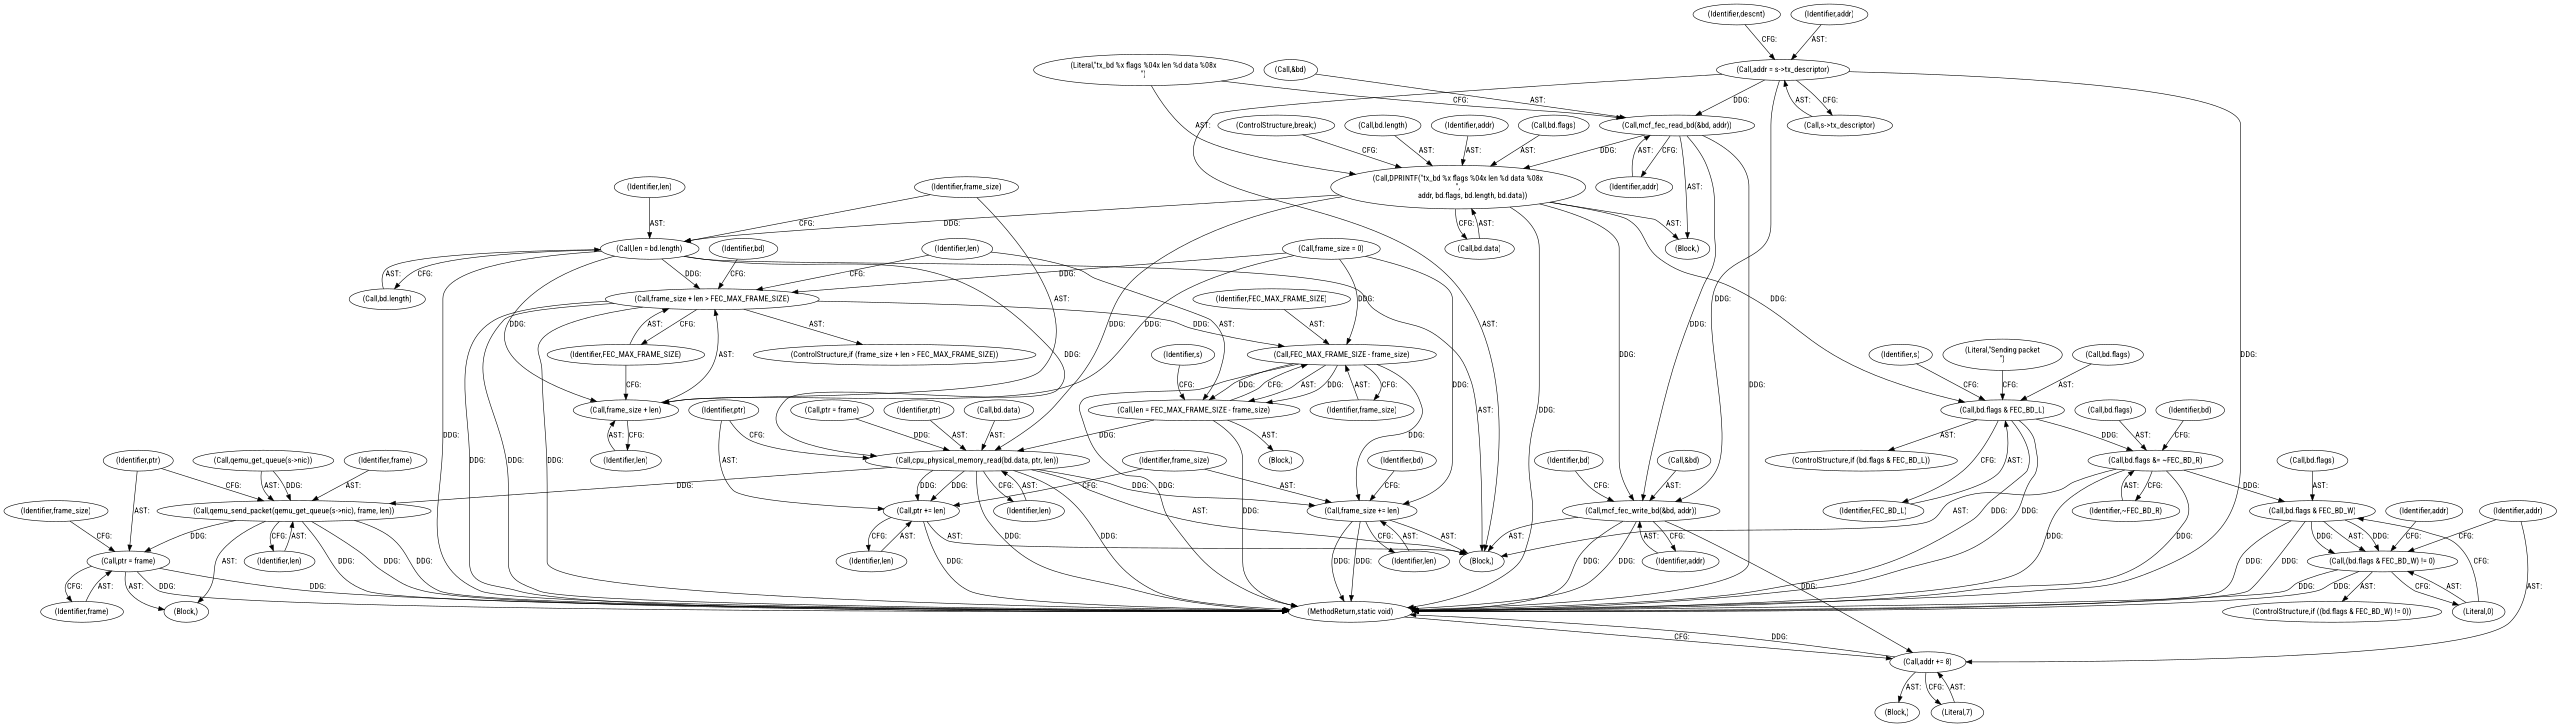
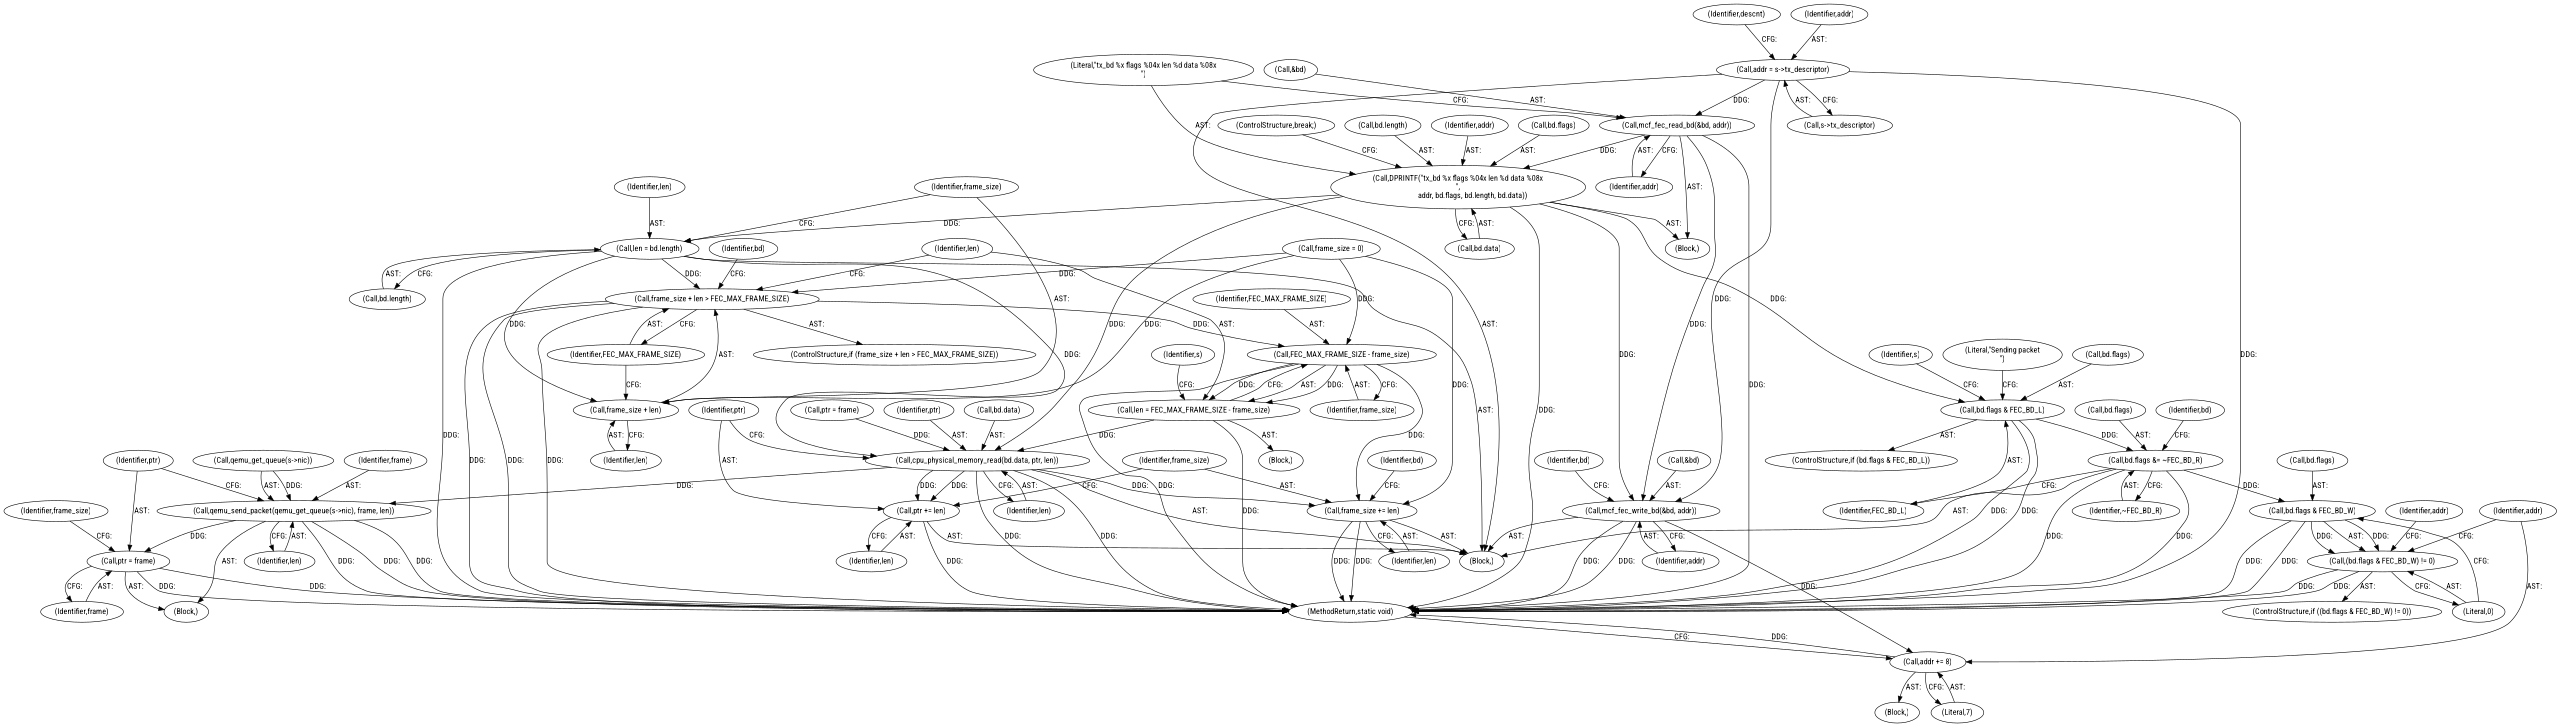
(1962, 471) -> (2015, 487)
